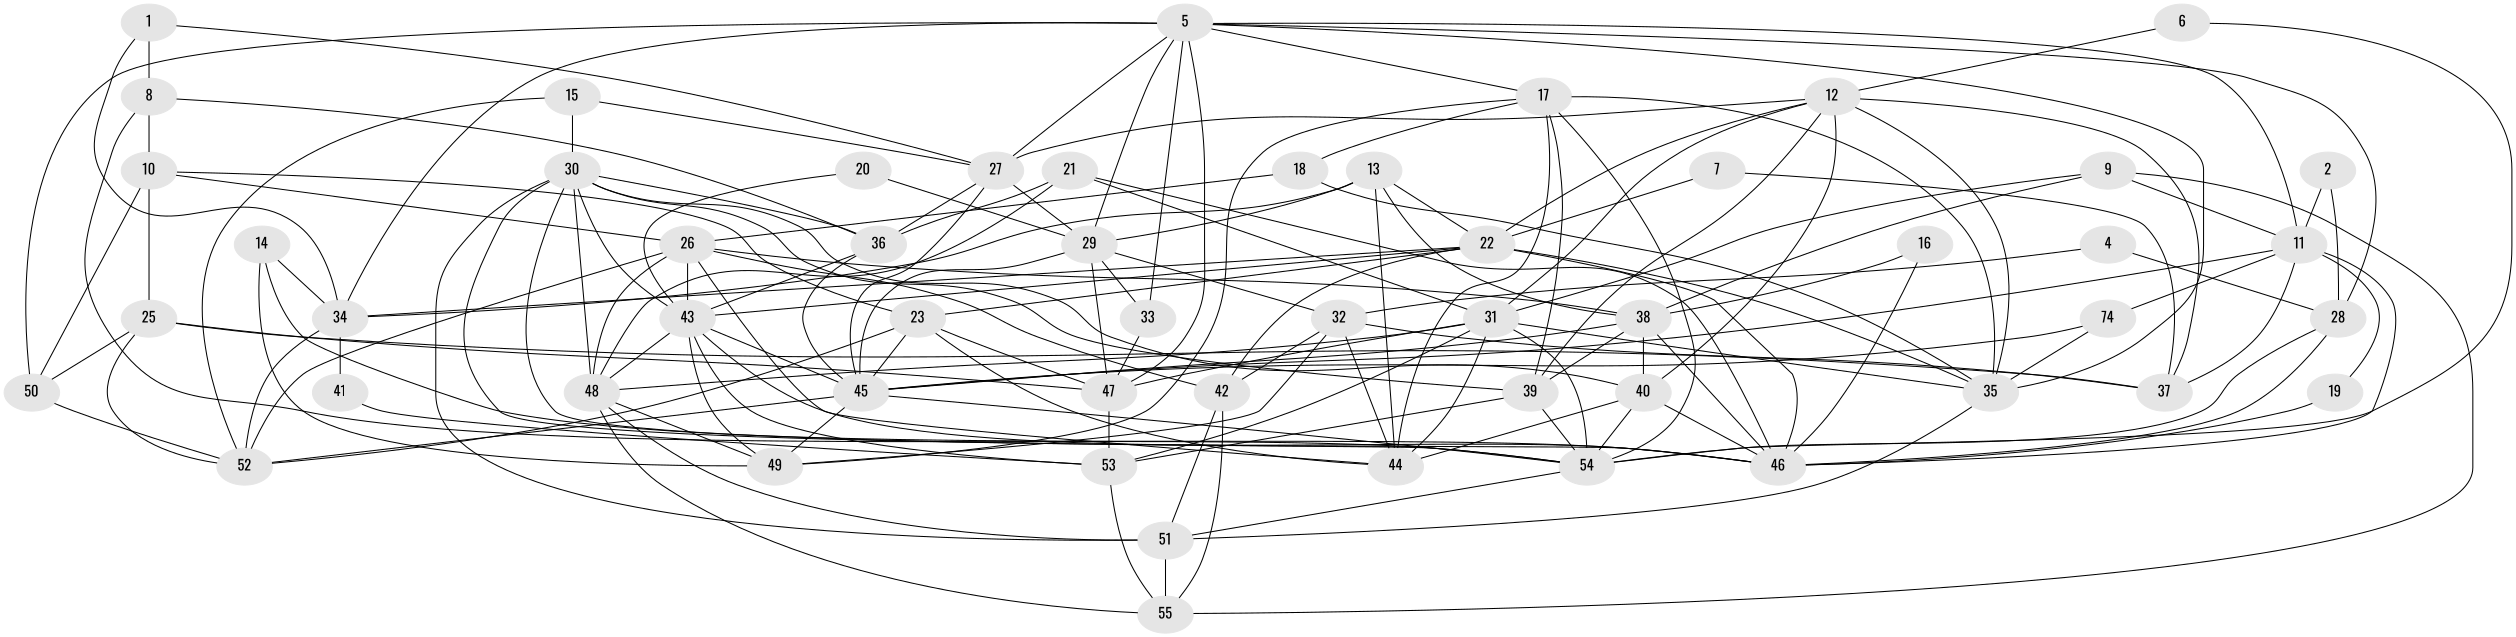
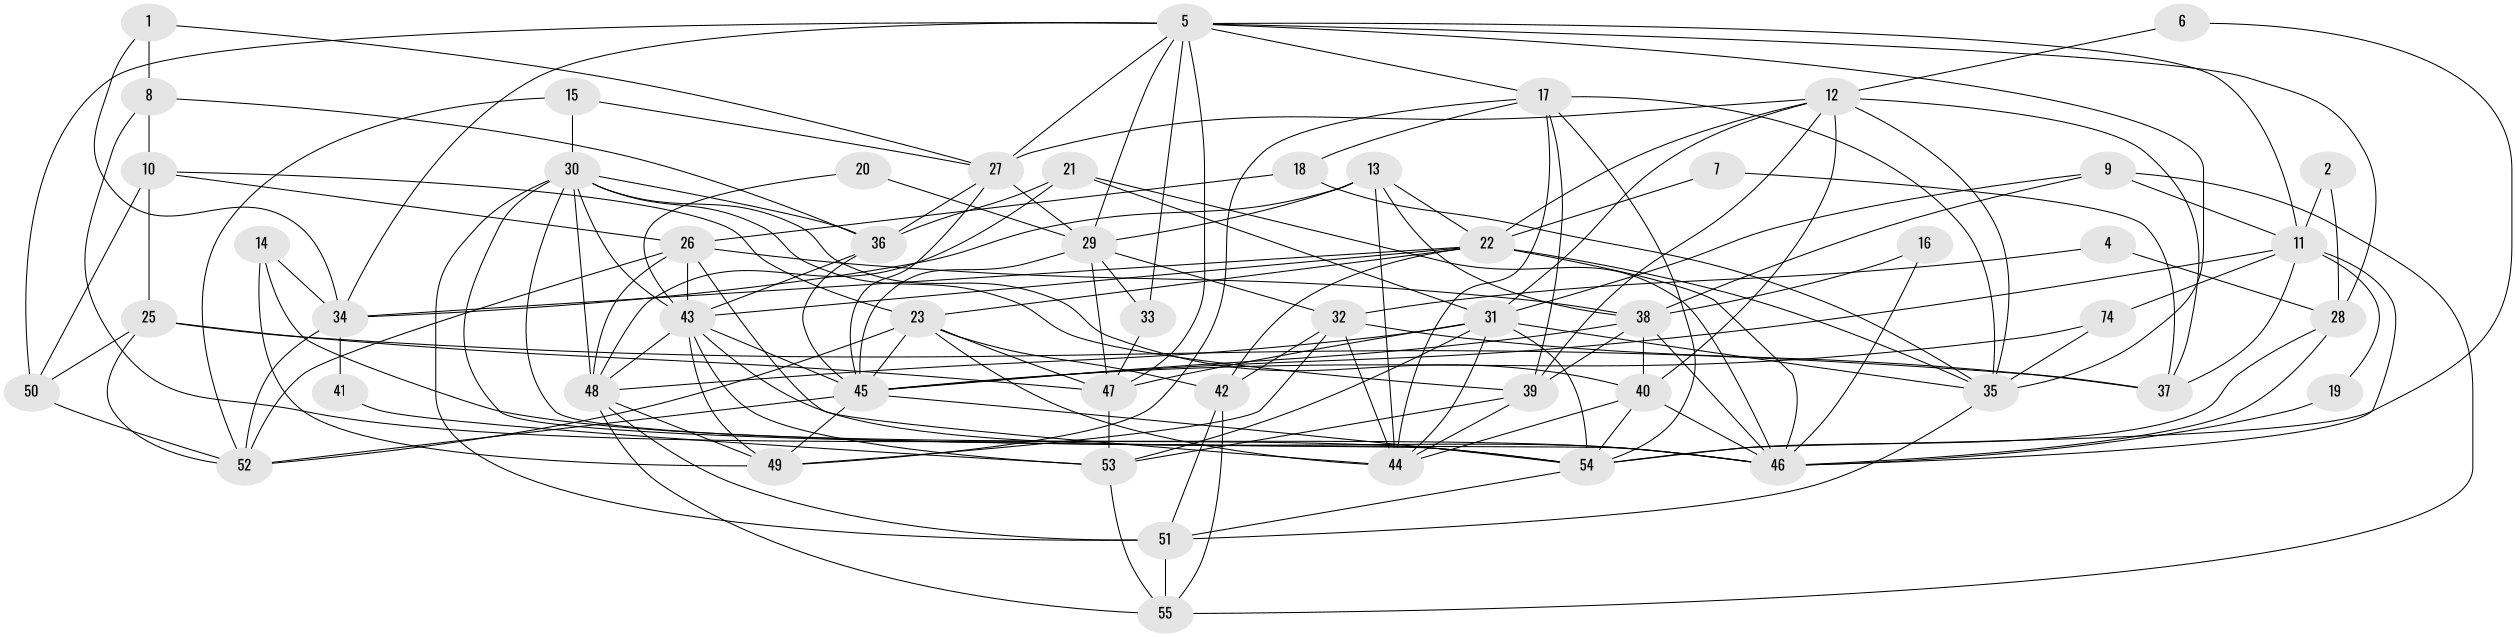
(960, 302) -> (1068, 360)
(1559, 430) -> (1463, 430)
